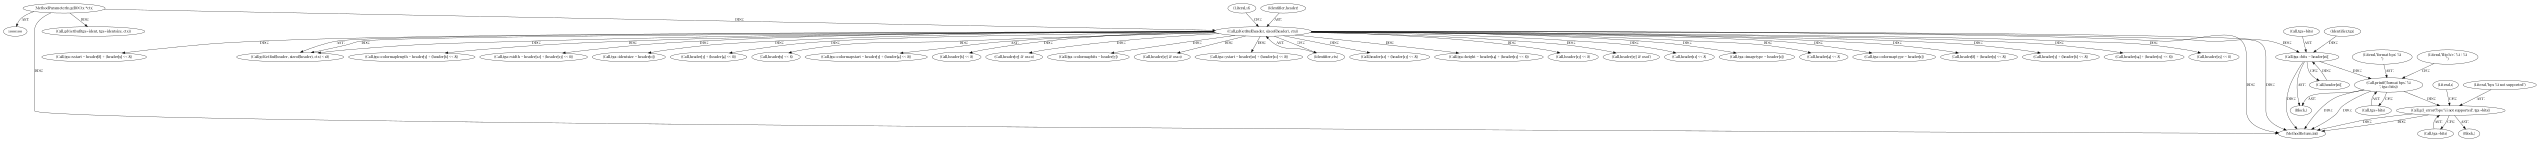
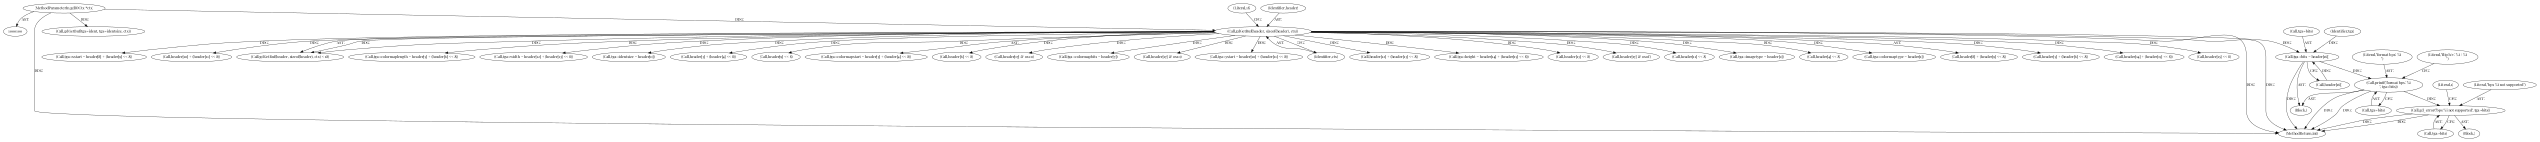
(1898, 43) -> (1898, 43)
none -> (192, 57)
